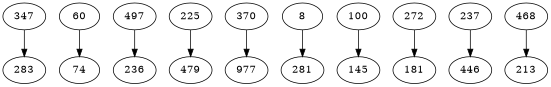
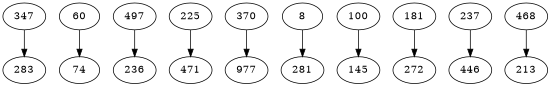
(414, 40) -> (414, 40)
(191, 70) -> (191, 70)
